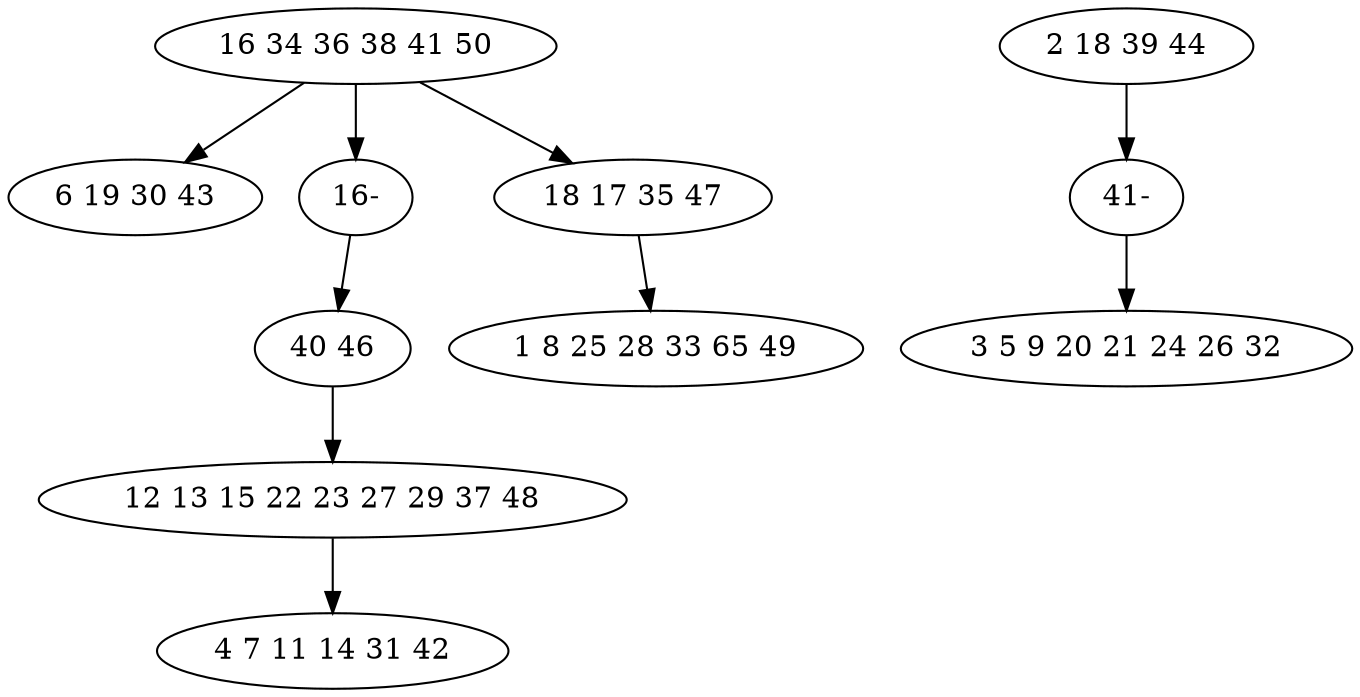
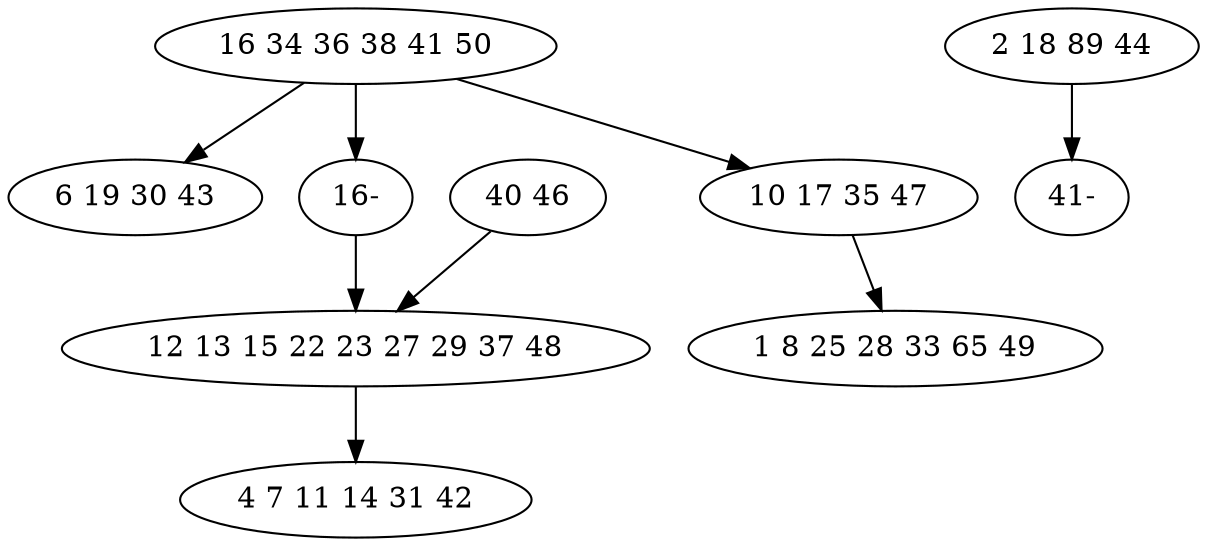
(1127, 46) -> (1072, 46)
(633, 197) -> (839, 197)
(346, 262) -> (356, 263)
(1127, 349) -> none
